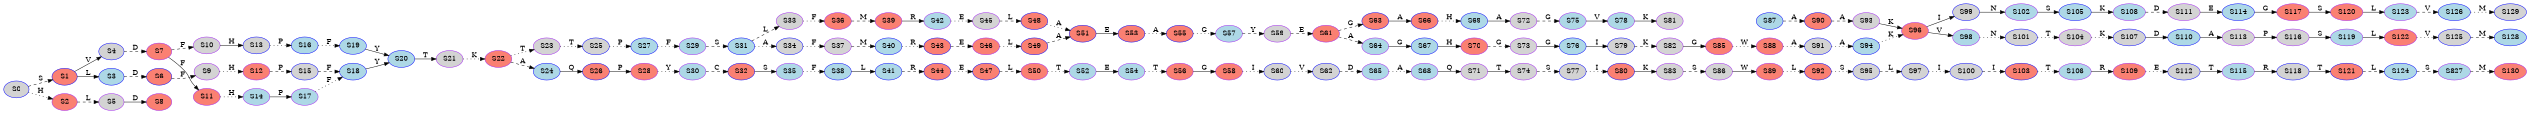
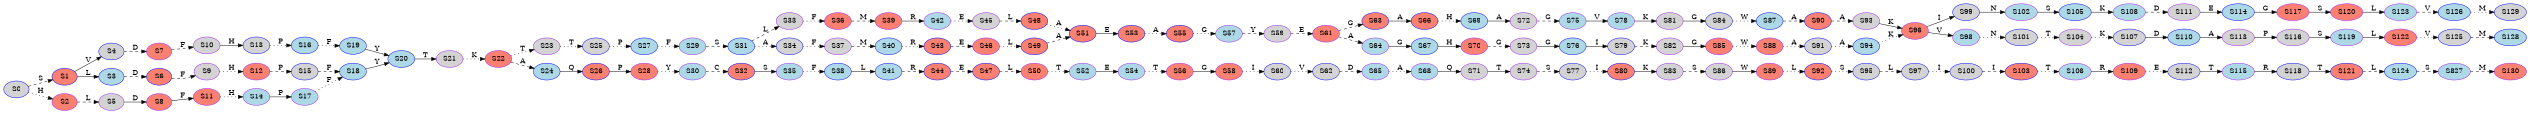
none -> (1719, 21)
(184, 70) -> (180, 100)
(959, 72) -> (959, 72)
